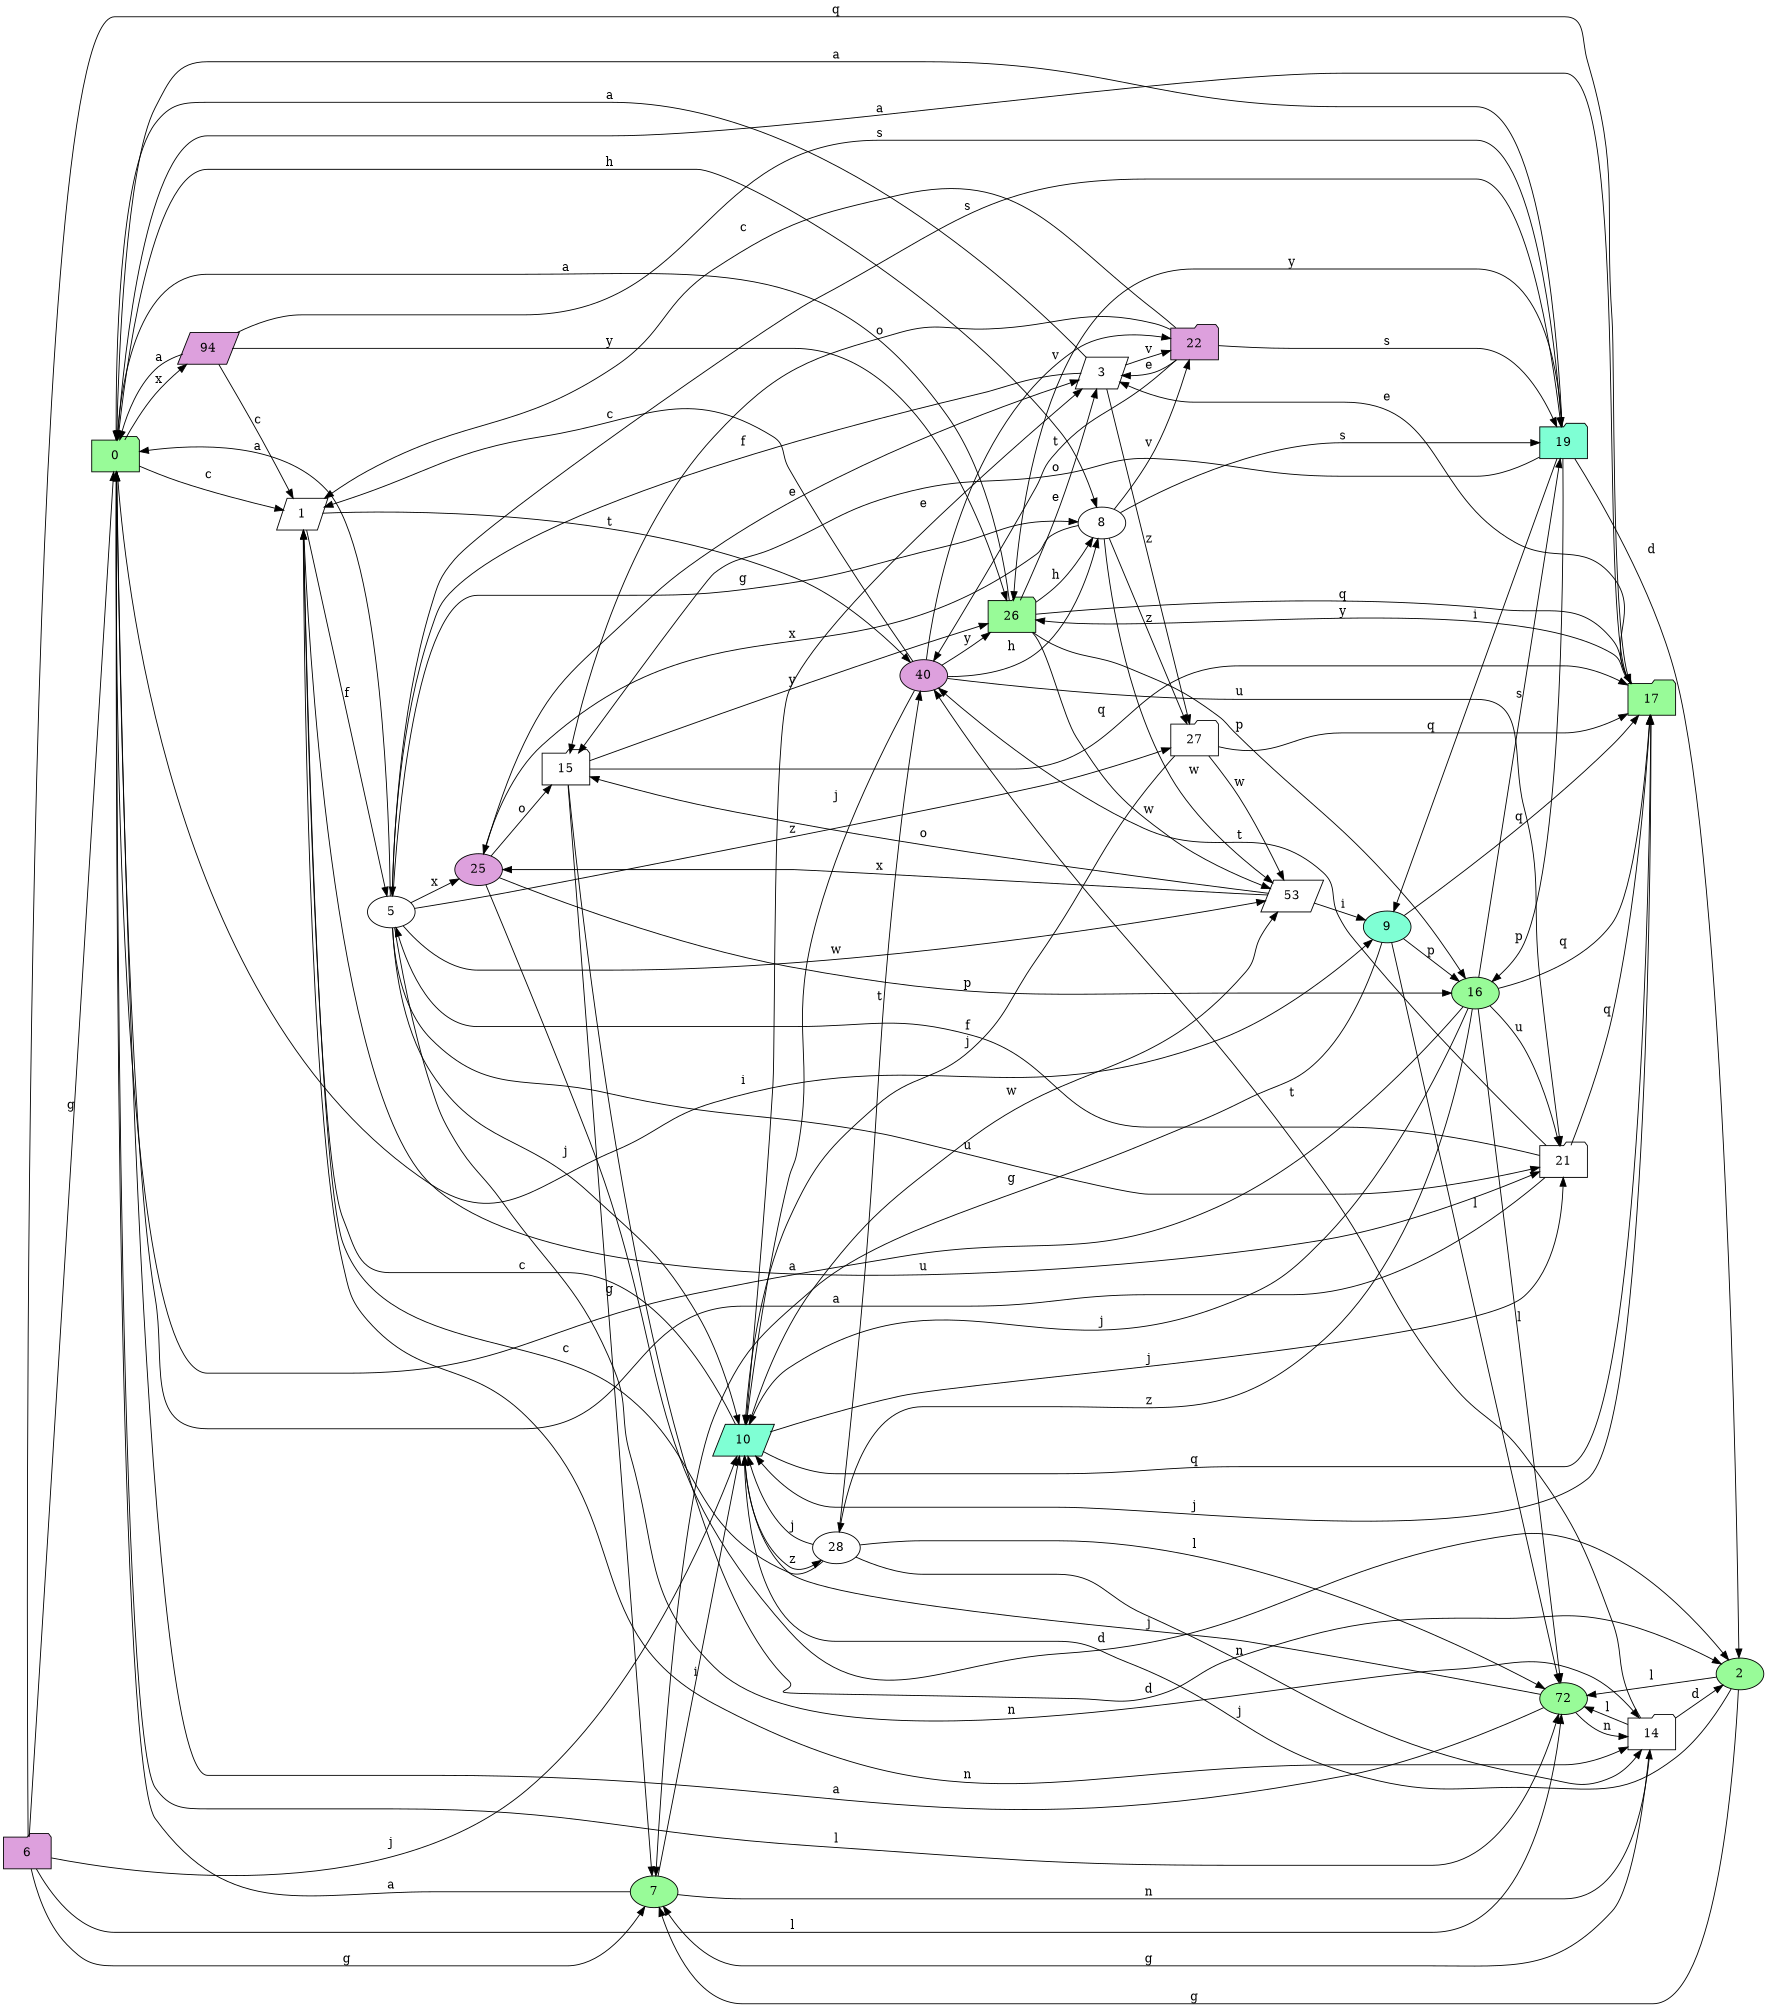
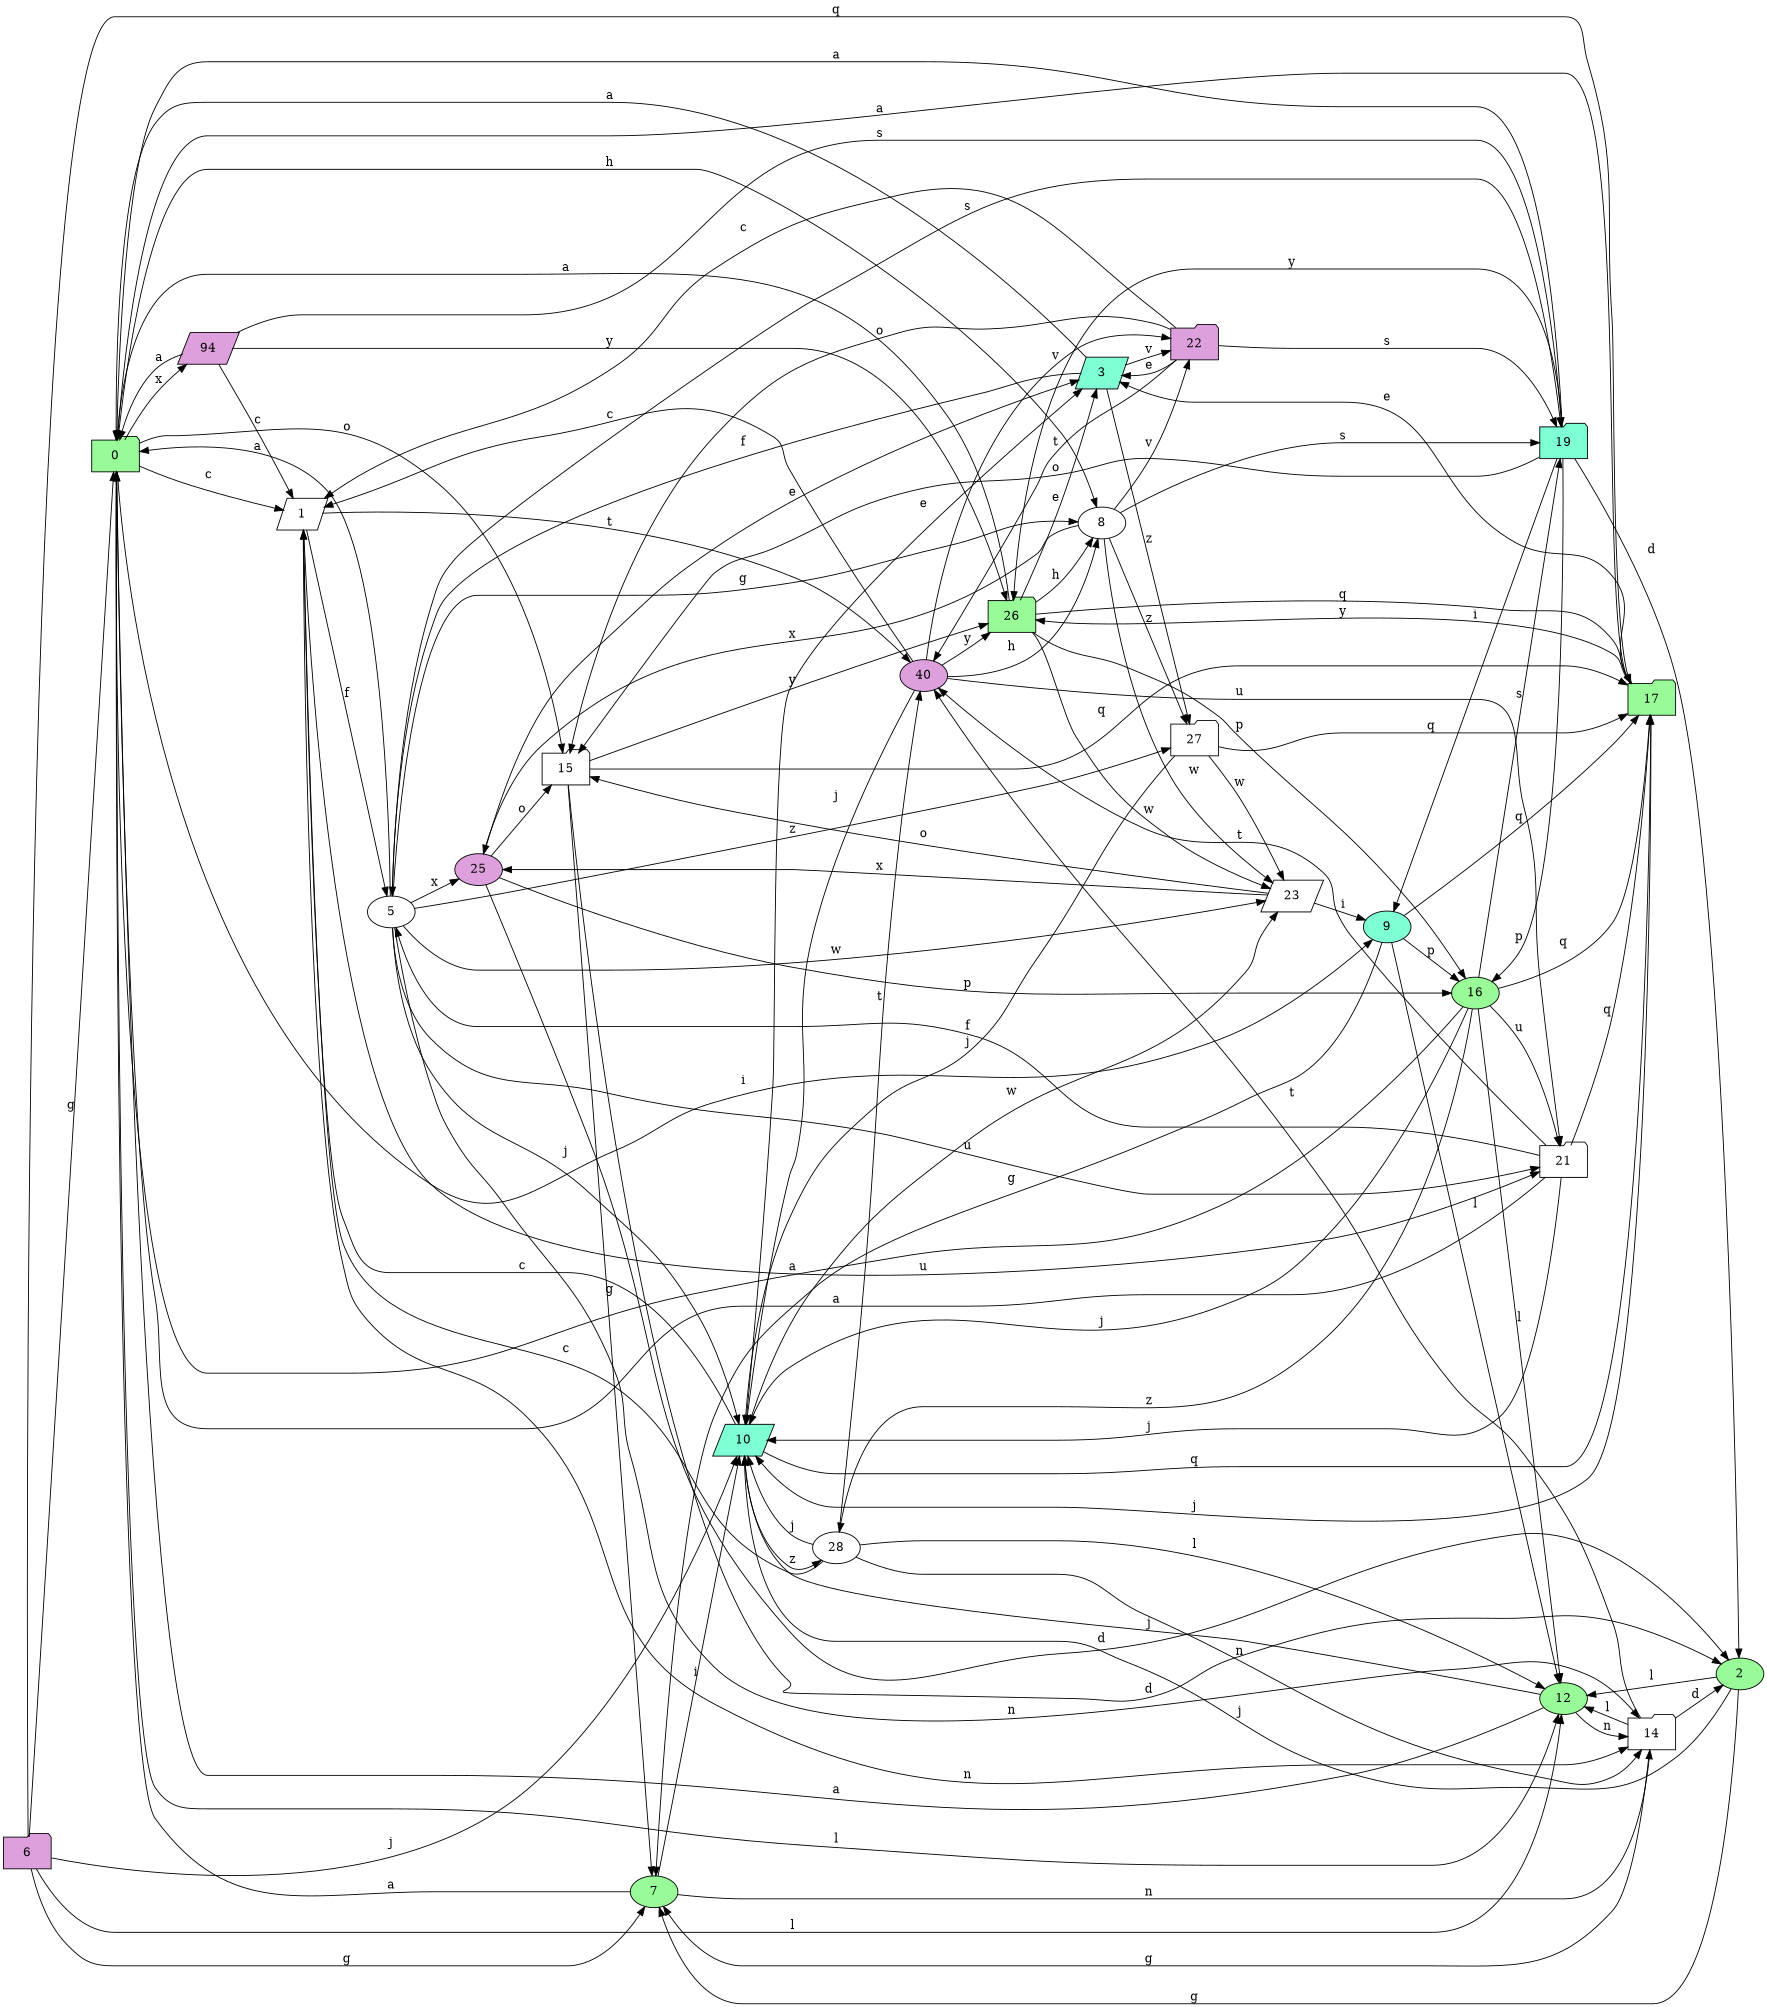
(1102, 373) -> (1102, 373)
none -> (430, 477)
(1292, 896) -> (1292, 896)
(1207, 1359) -> (1265, 1429)
(1564, 1699) -> (1564, 1699)
